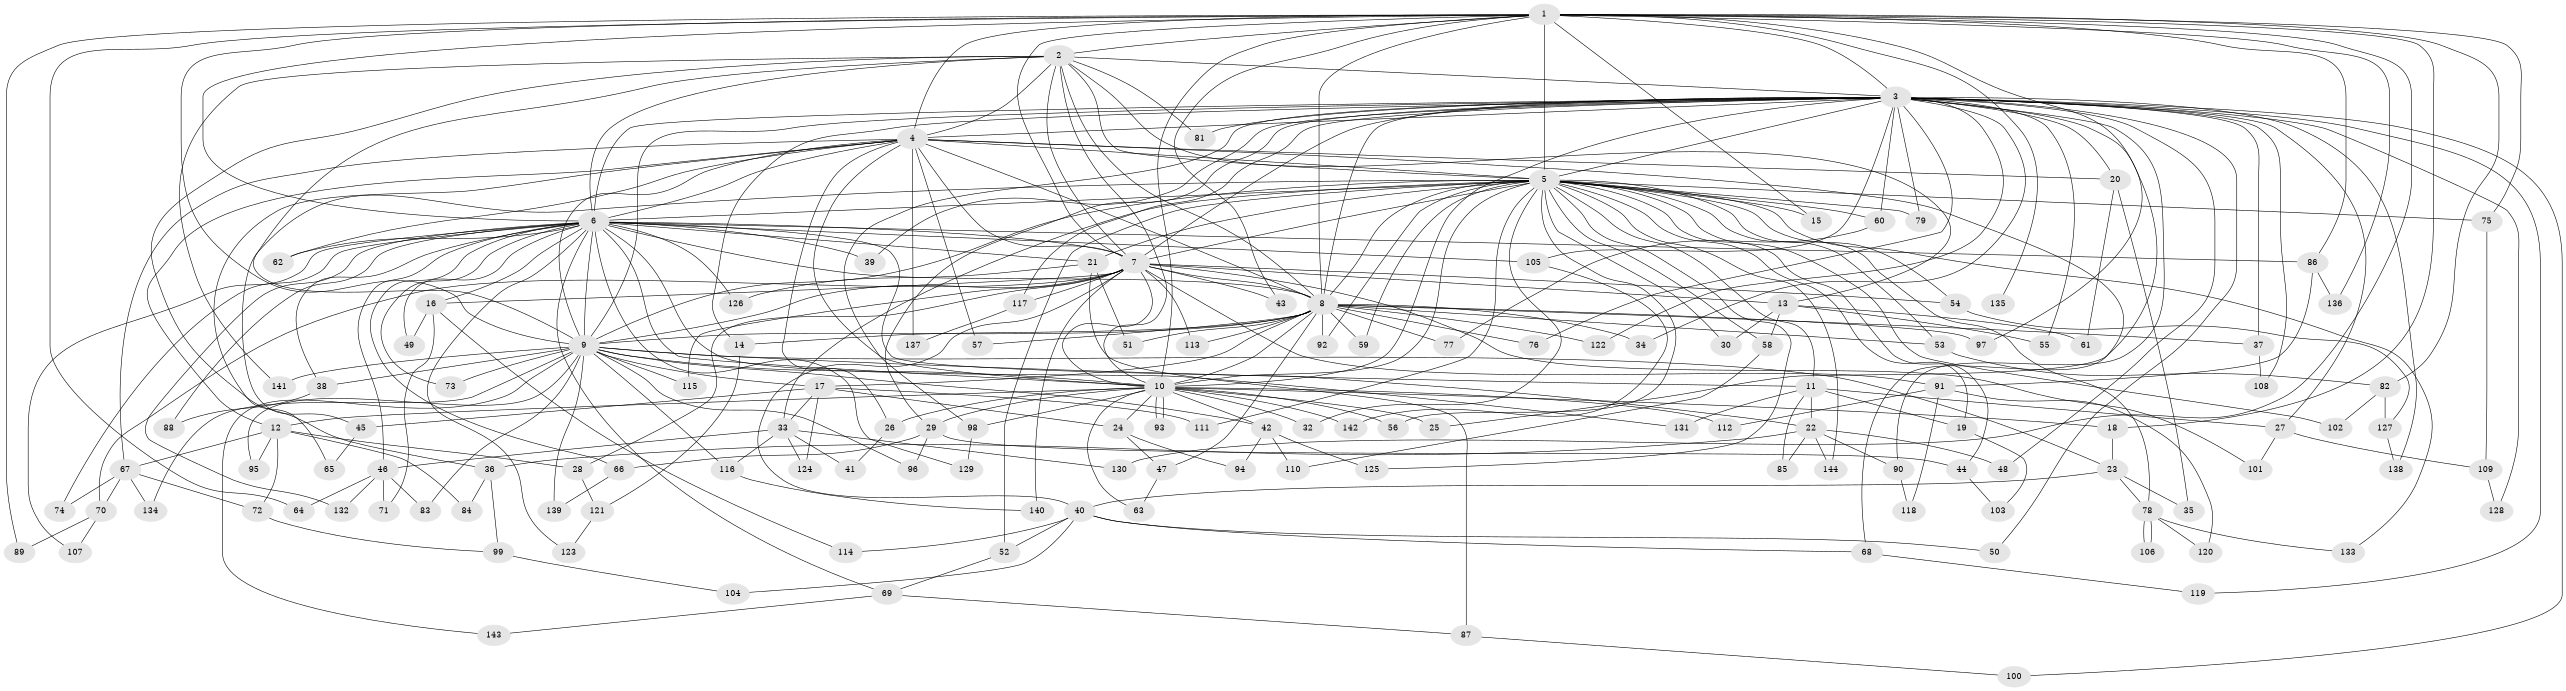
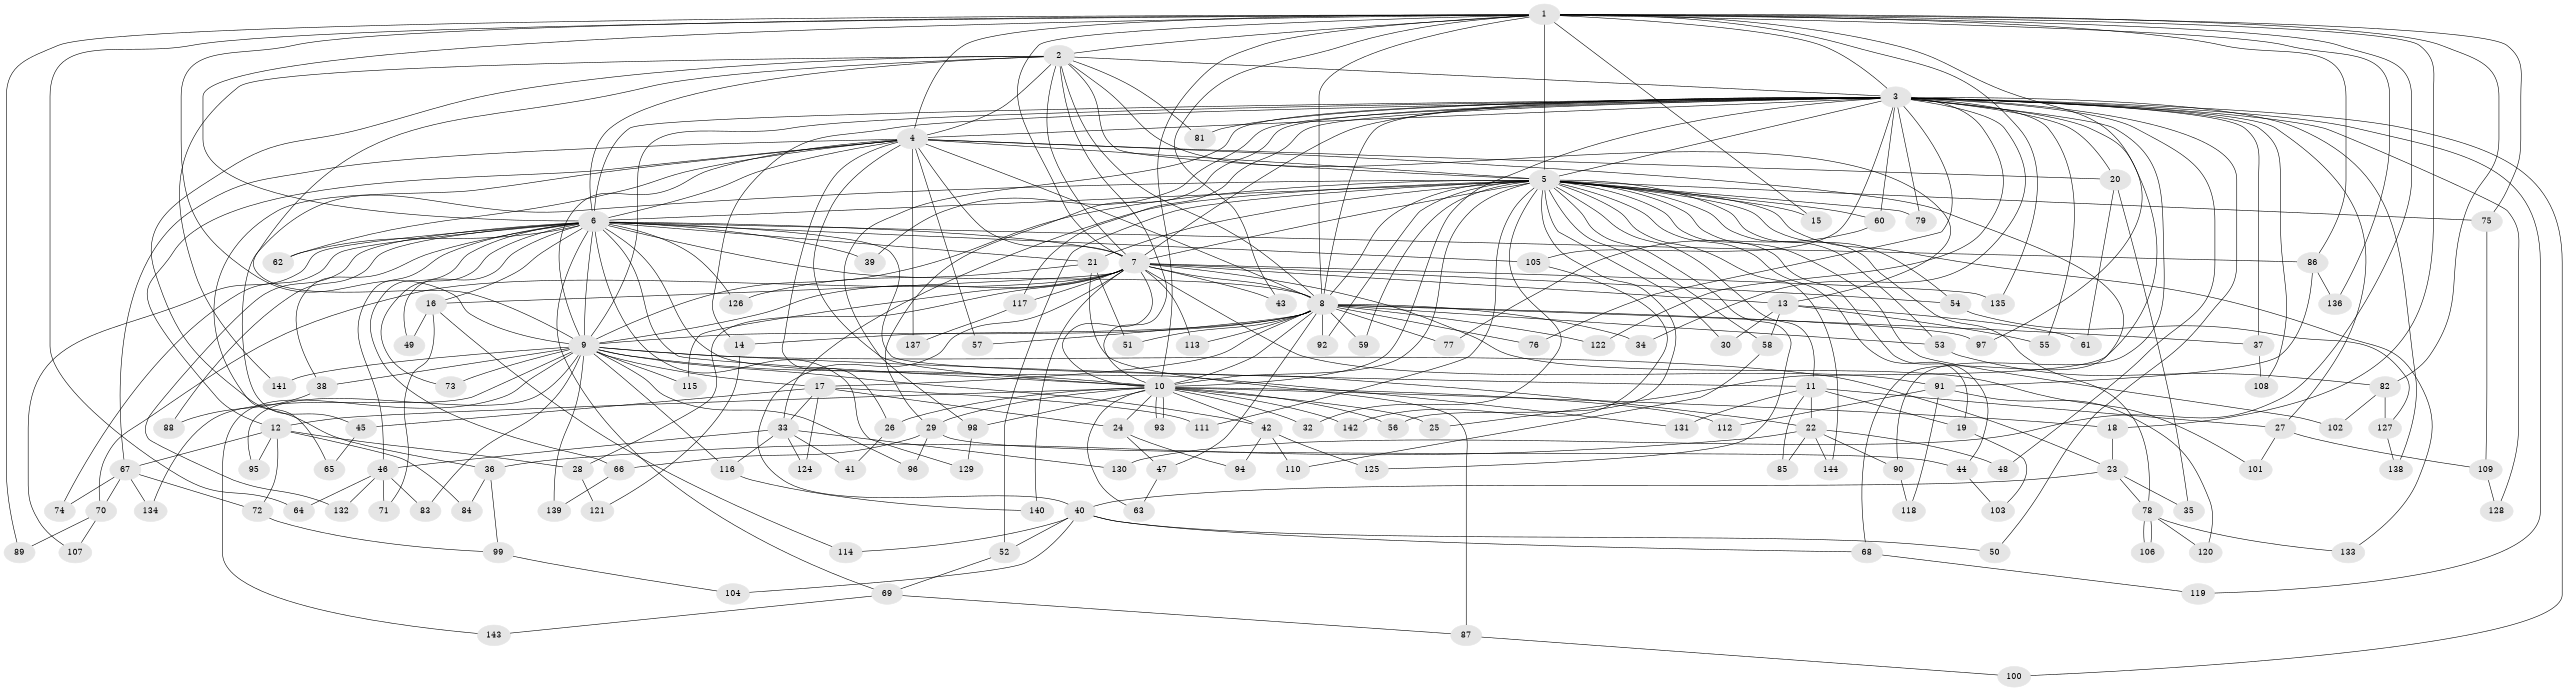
none -> (1548, 275)
(569, 553) -> none
